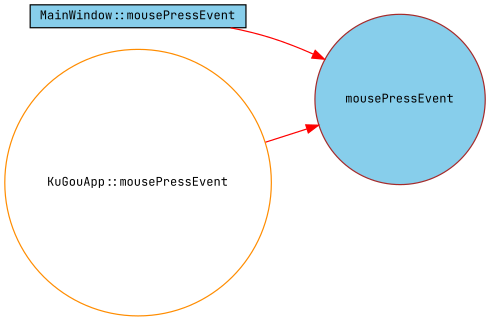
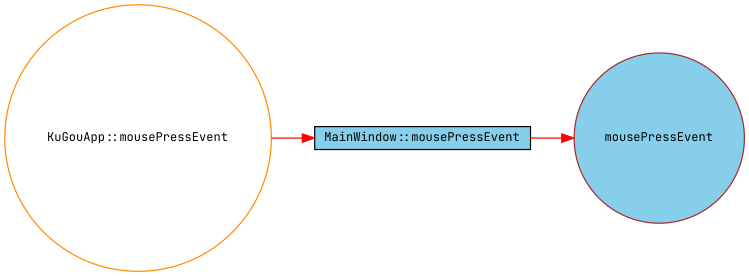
(286, 136) -> (287, 138)
